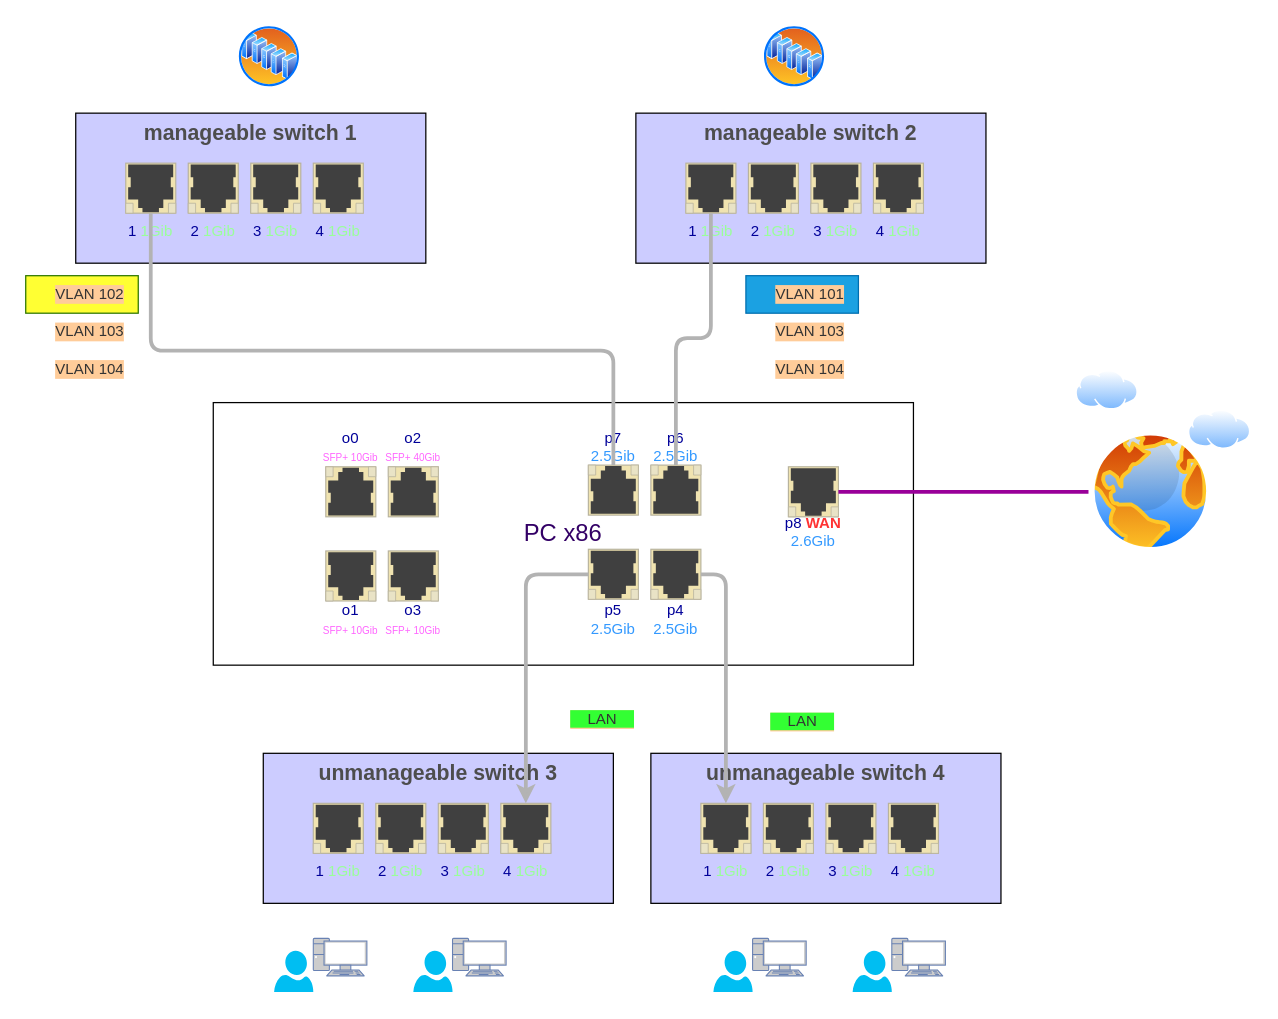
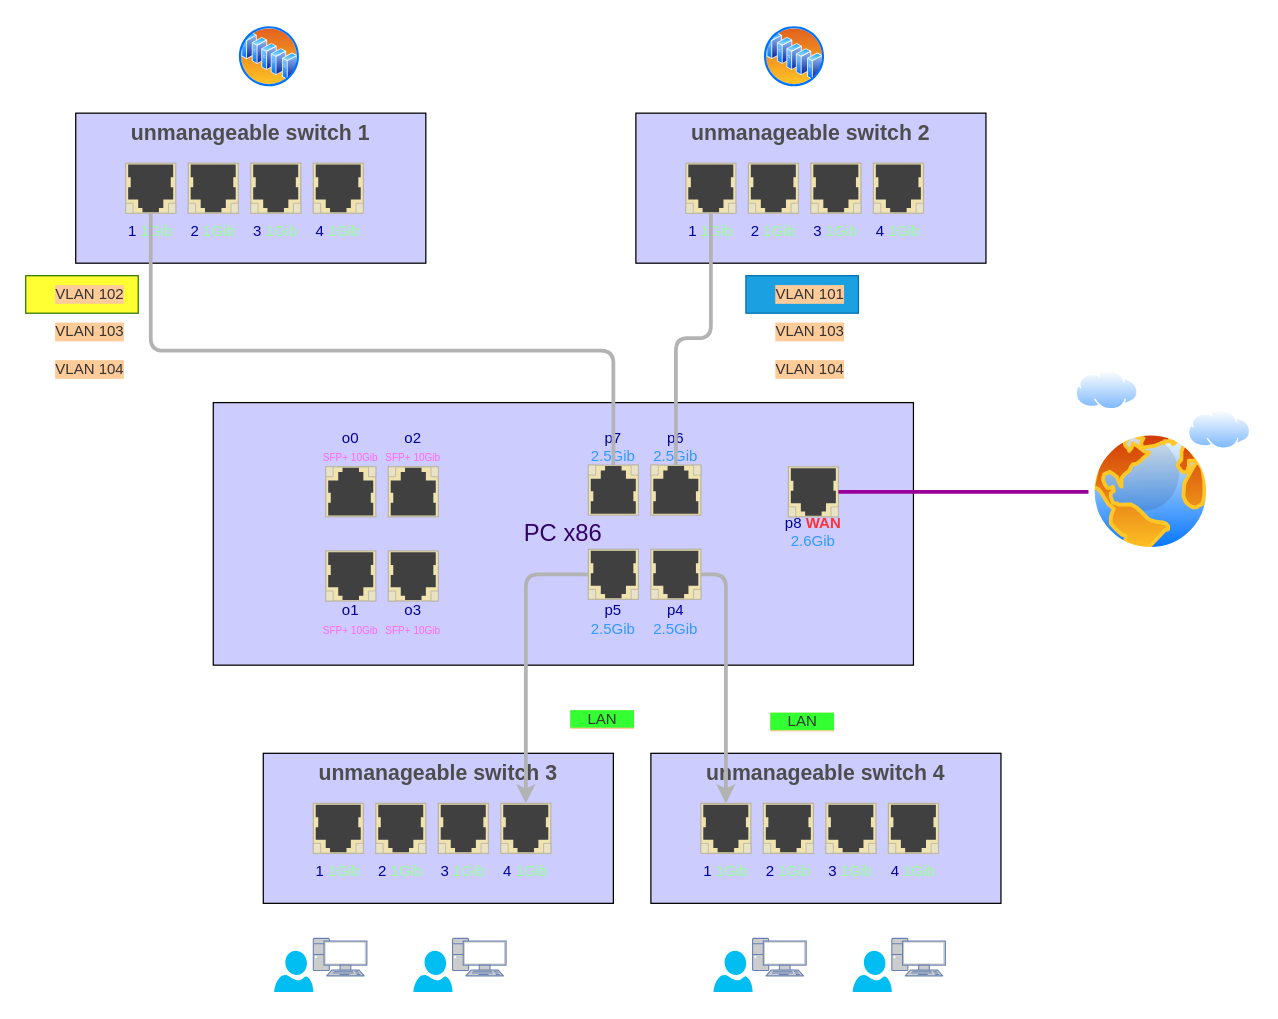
(251, 133) -> (251, 133)
(811, 133) -> (811, 133)
(413, 447) -> (413, 447)
(563, 534) -> (563, 534)
